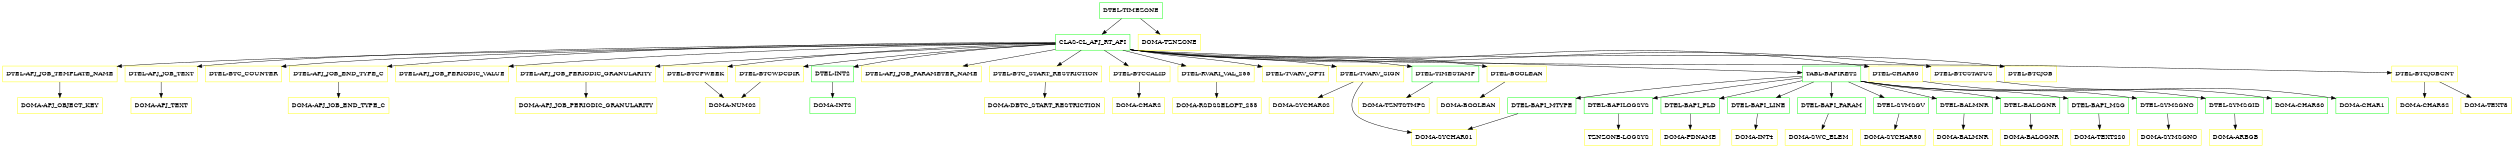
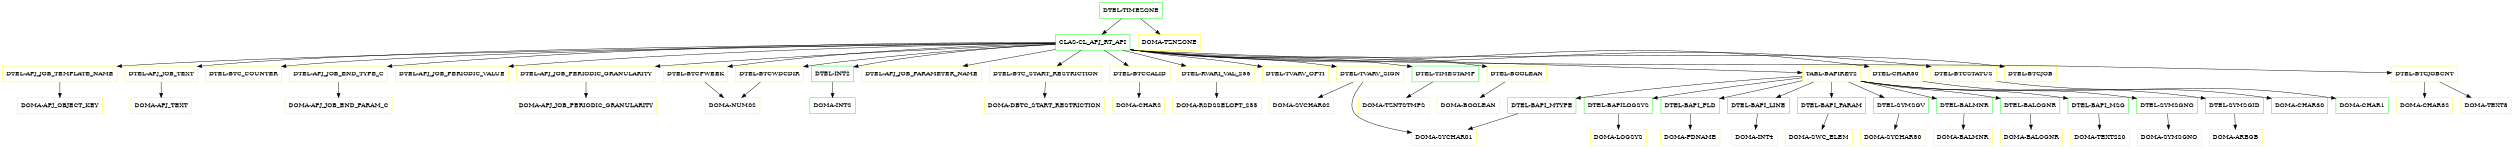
(1832, 74) -> (1832, 74)
(339, 106) -> (339, 106)
(1618, 137) -> (1618, 137)
